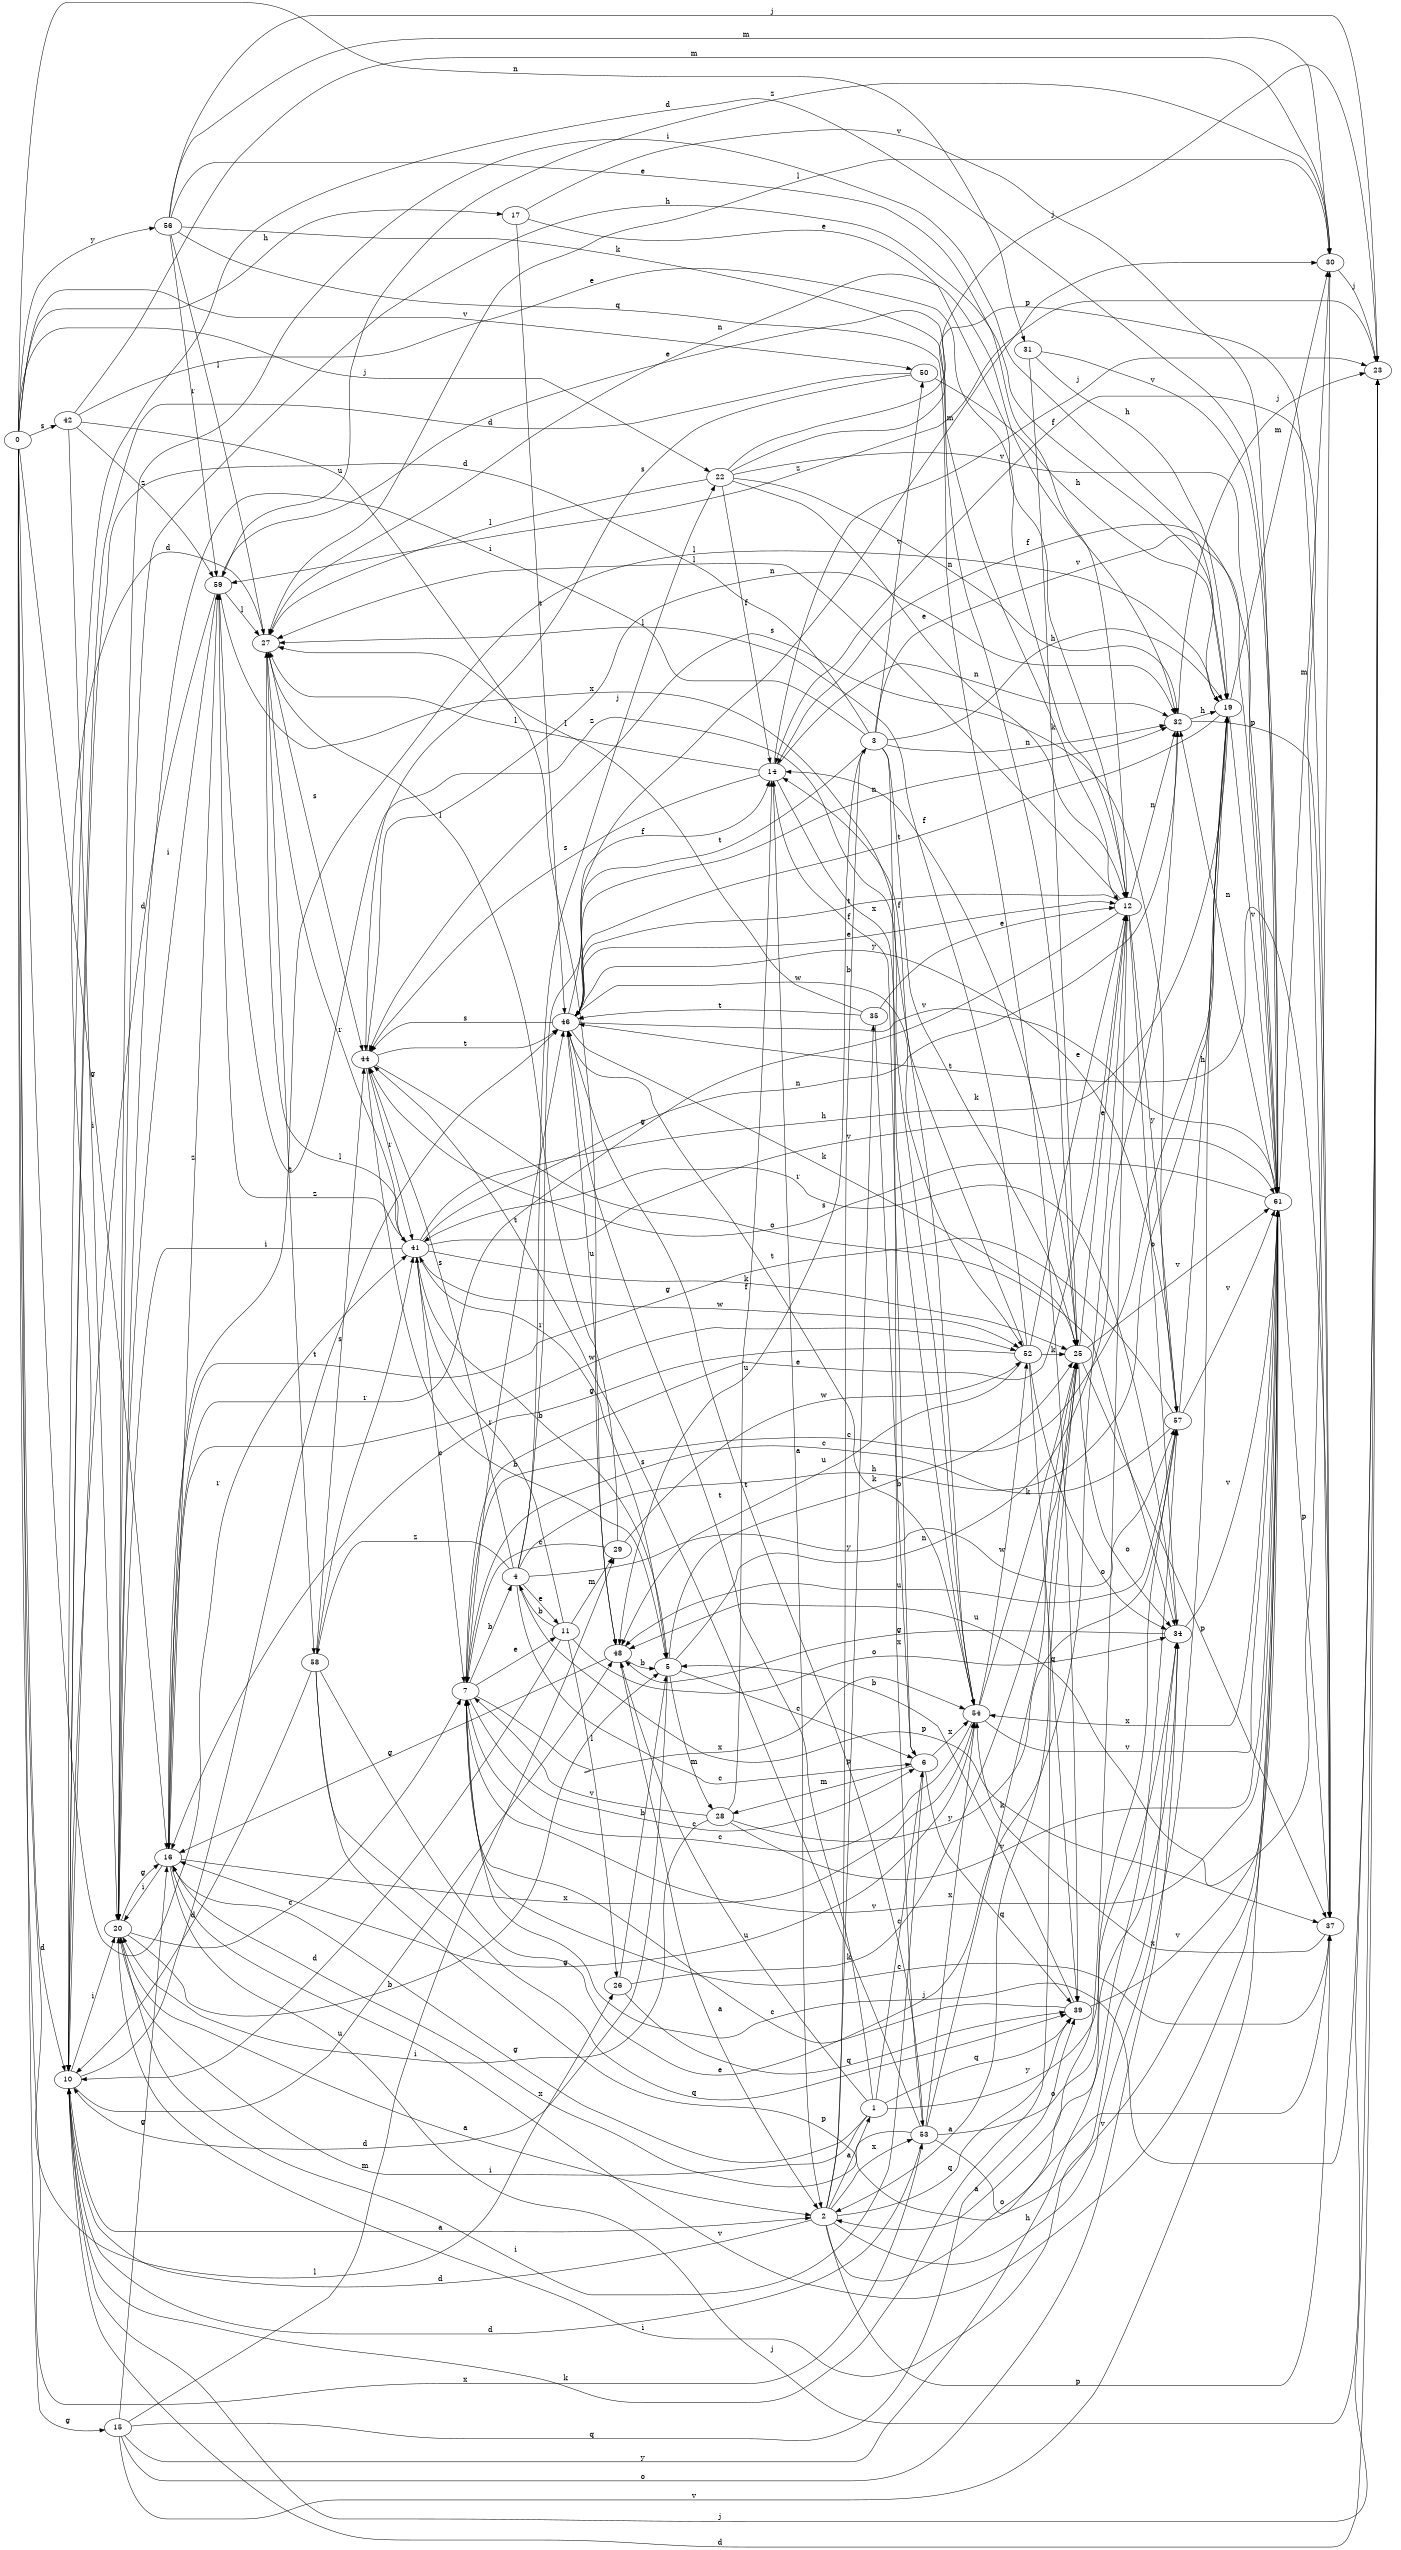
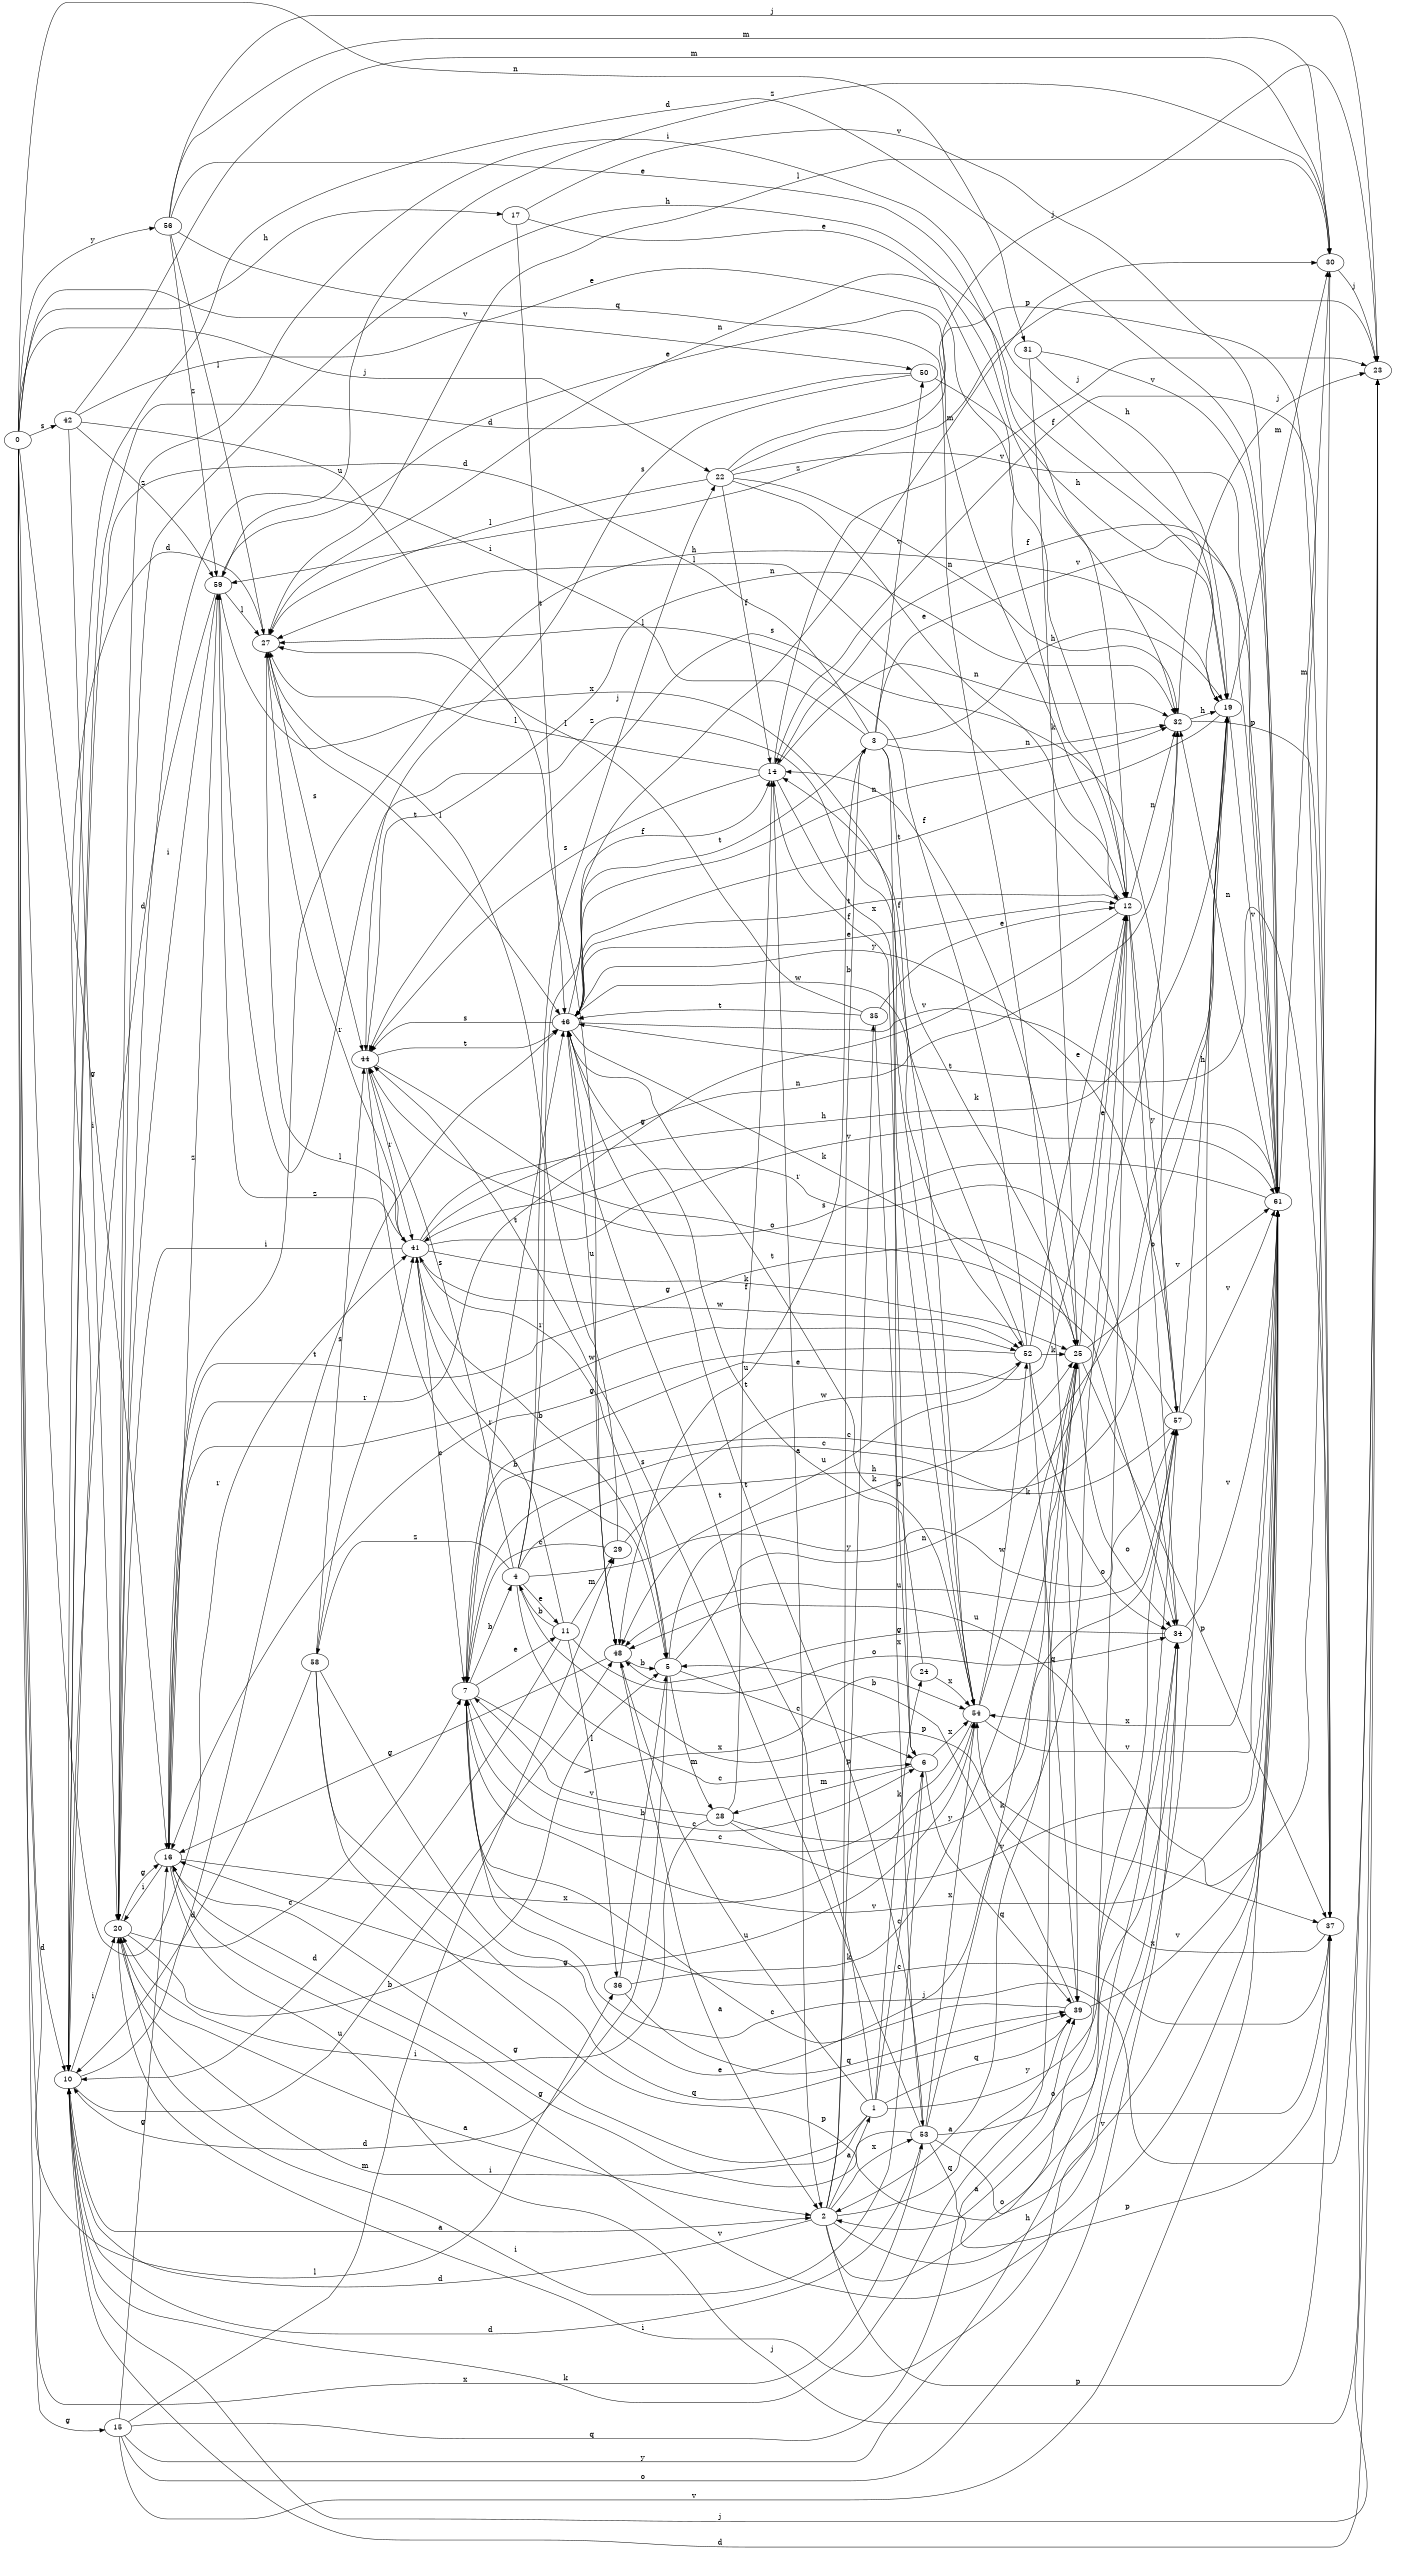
(193, 391) -> (193, 391)
(951, 506) -> none
(694, 550) -> (694, 550)
(286, 1101) -> (410, 827)
(1304, 1561) -> (1165, 2204)
none -> (924, 1672)
(618, 1986) -> (618, 1986)
(541, 2094) -> (541, 2094)
